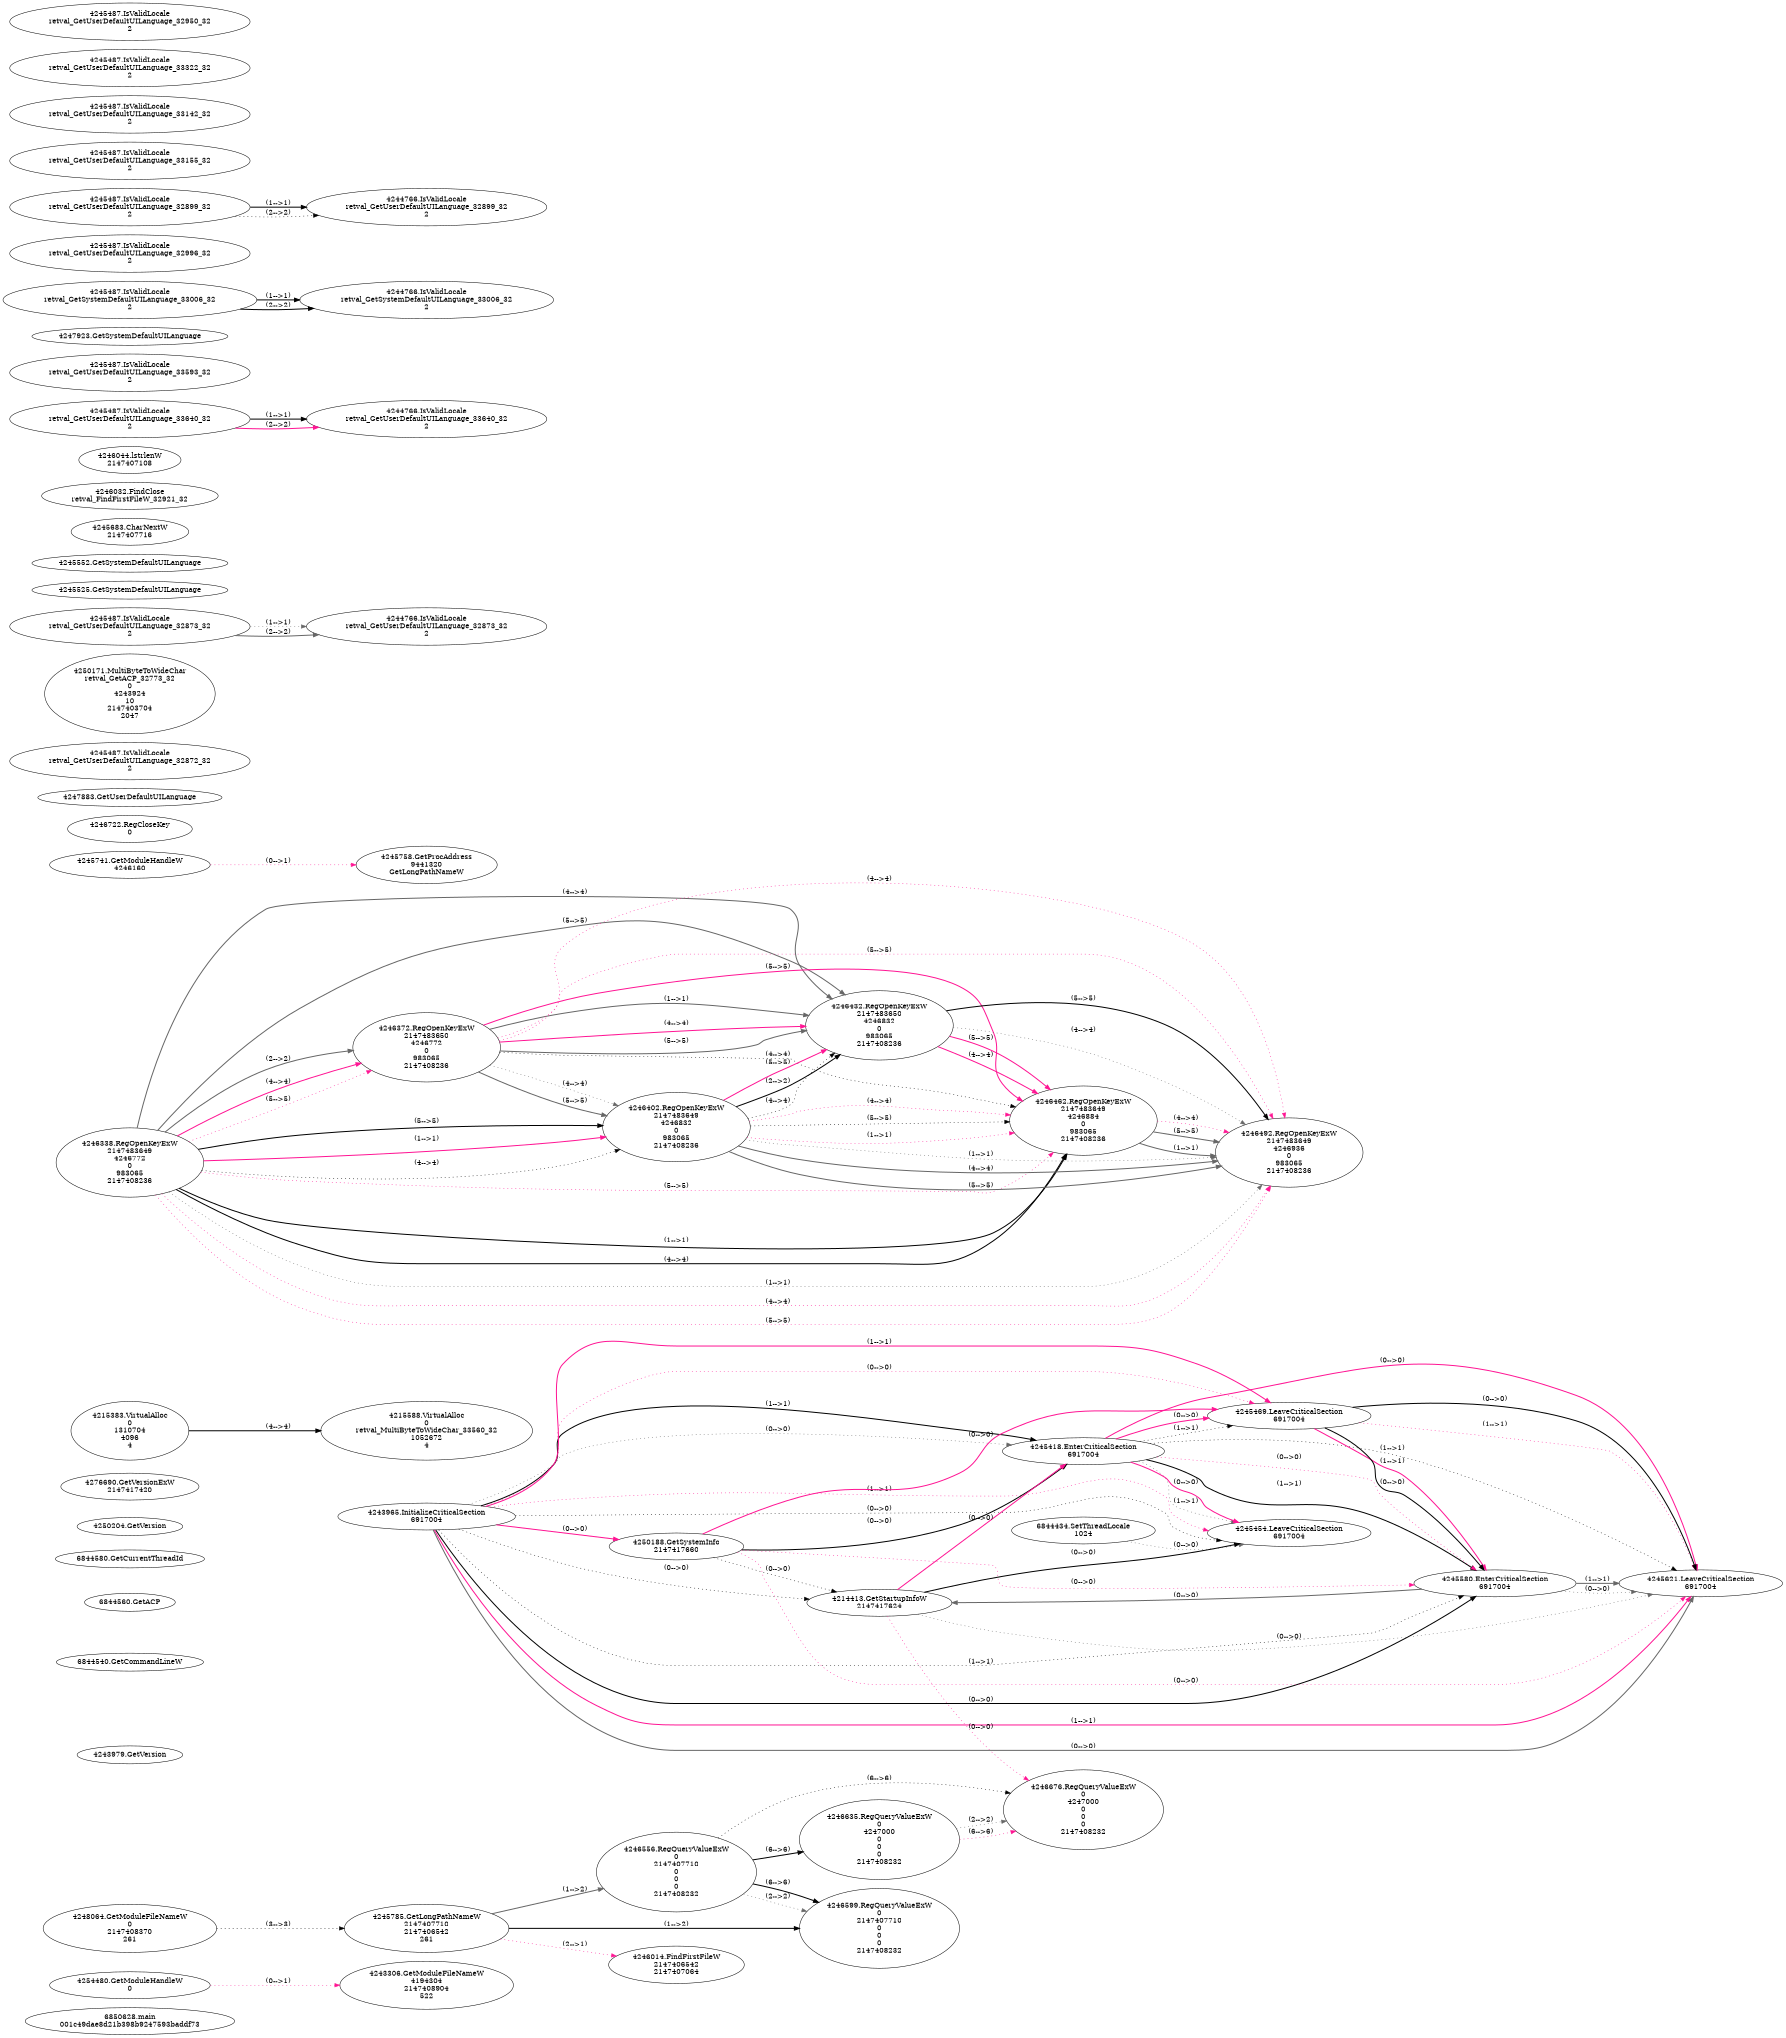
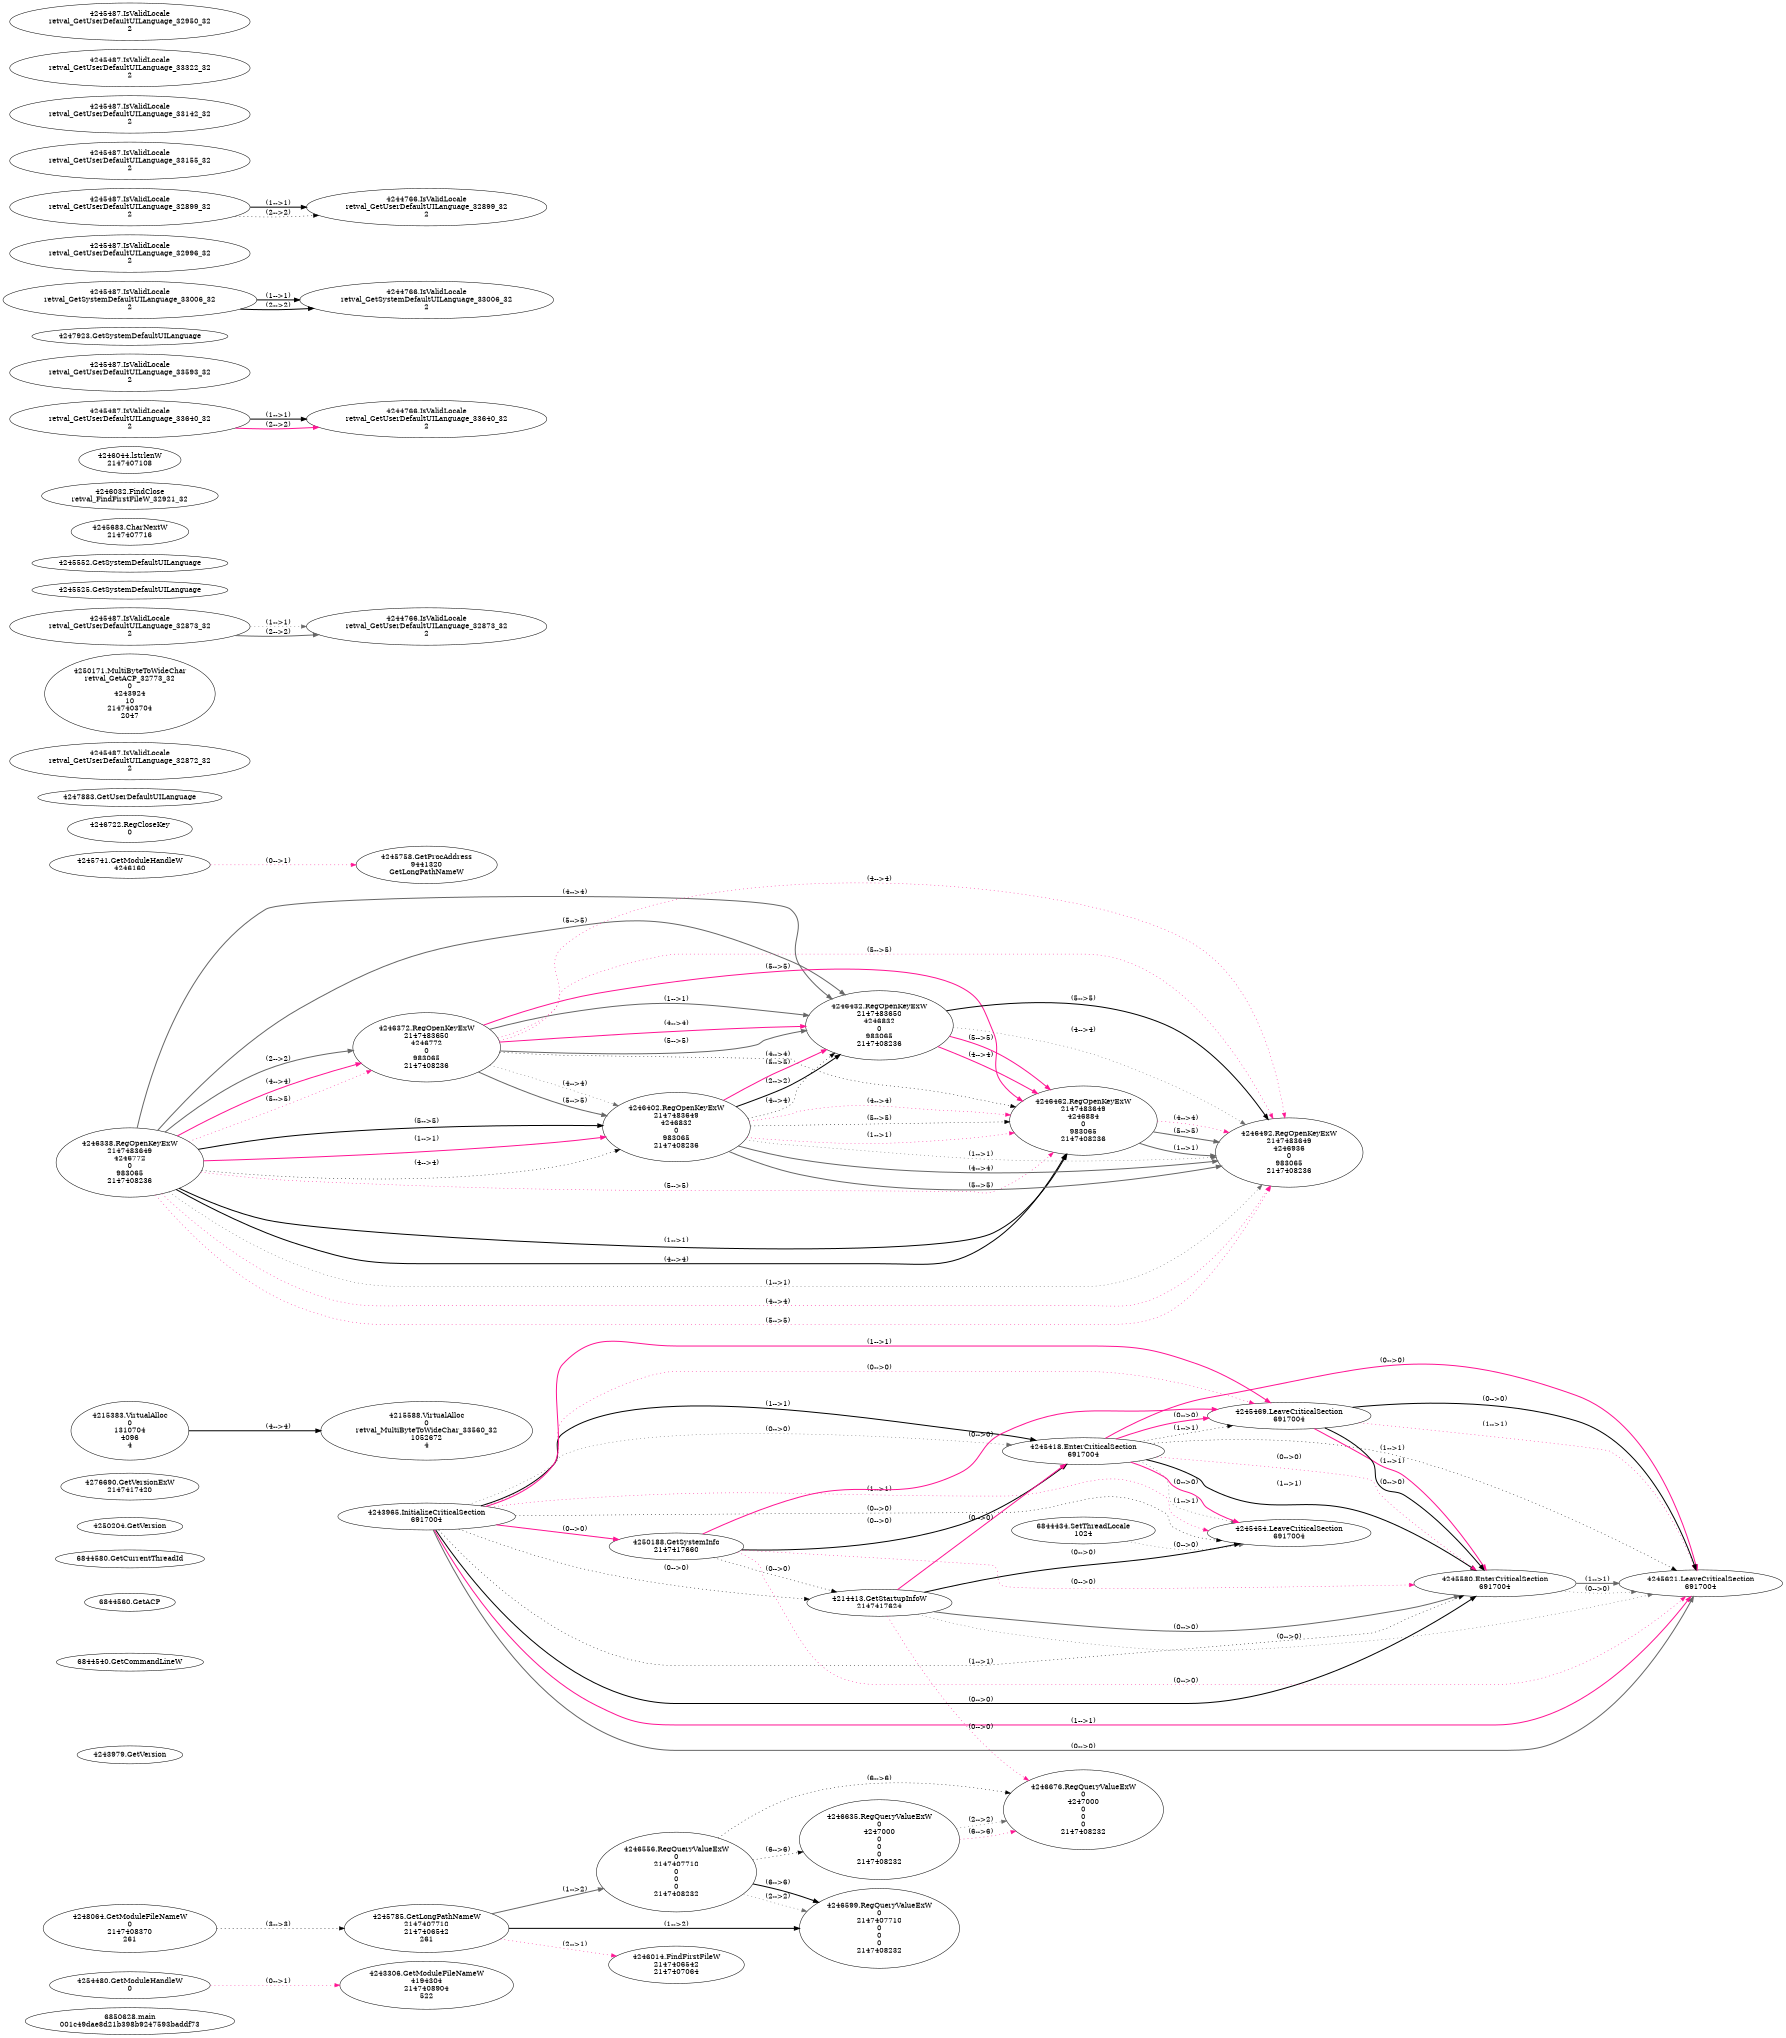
(1190, 1600) -> (1195, 1631)
(775, 1856) -> (775, 1856)
